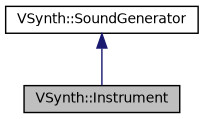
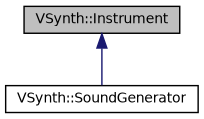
(102, 67) -> (102, 67)
